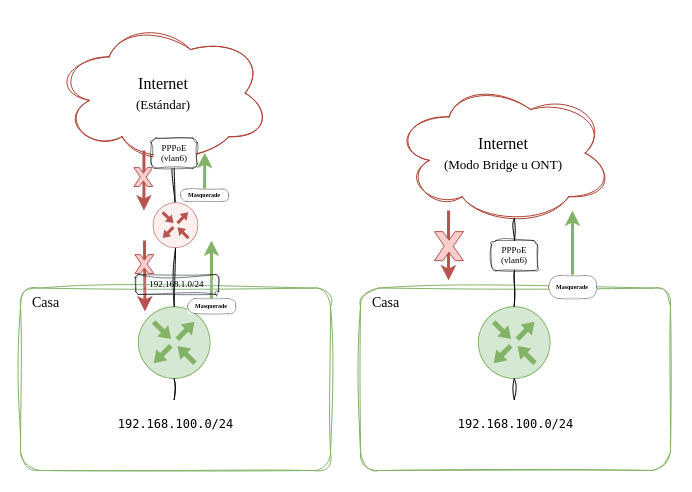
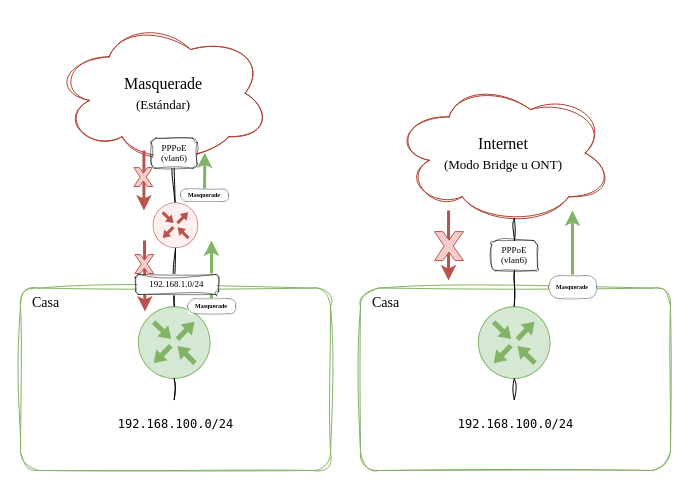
(164, 94) -> (164, 94)
(177, 285) -> (177, 285)
